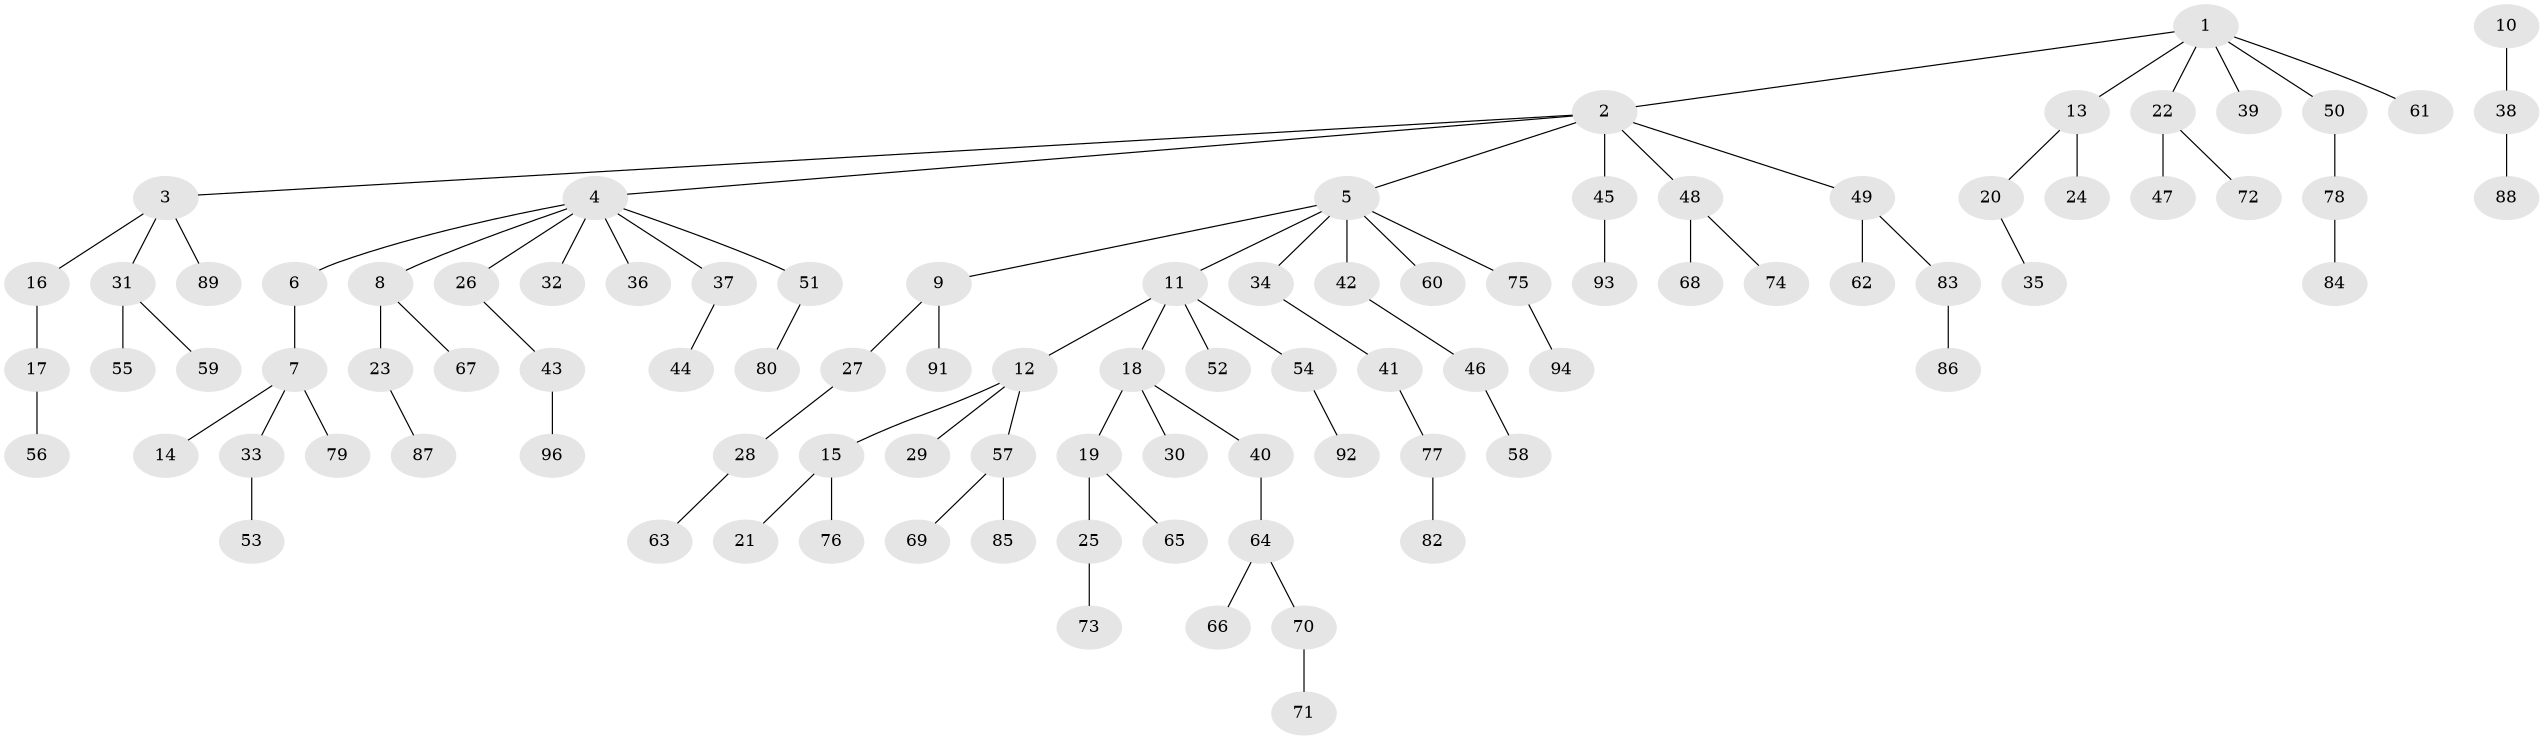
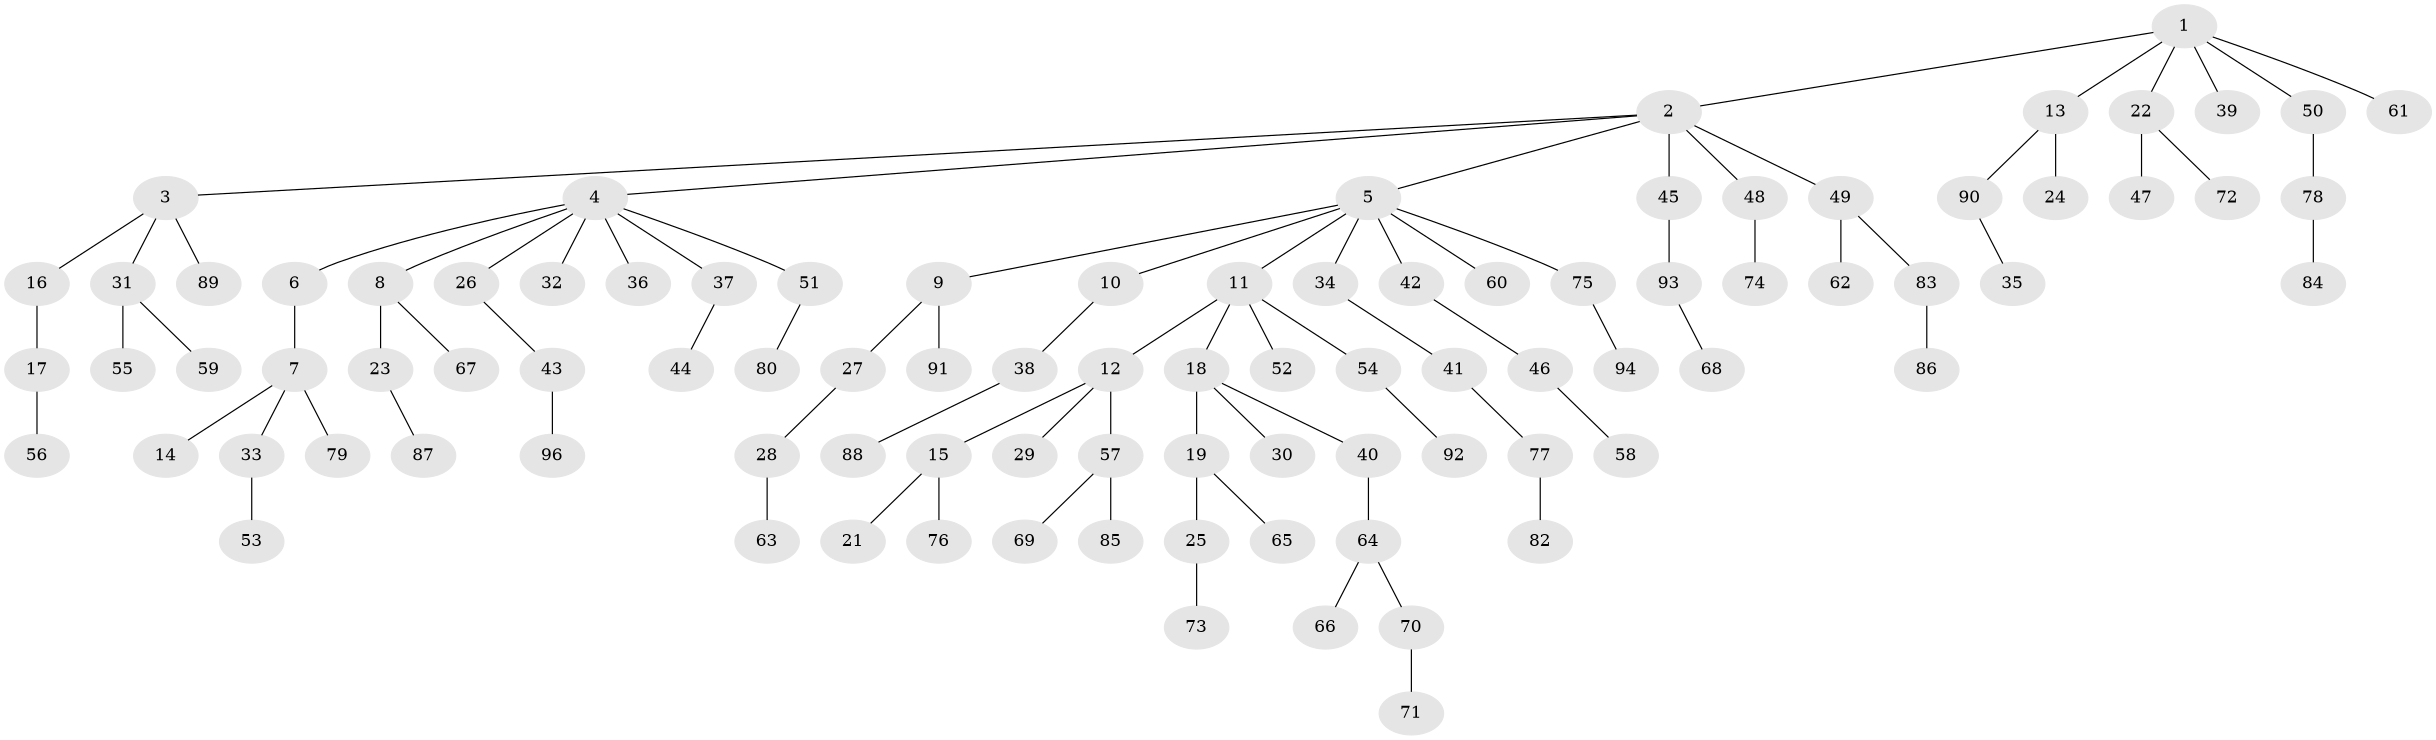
(1991, 198) -> (1970, 198)
none -> (1239, 241)
(1691, 241) -> (1691, 327)
